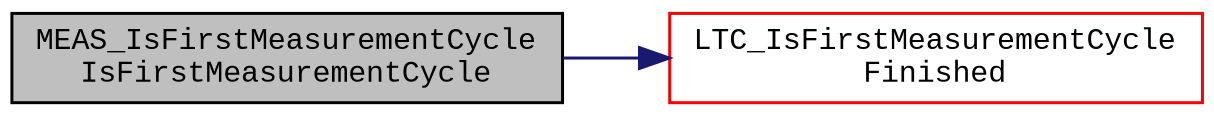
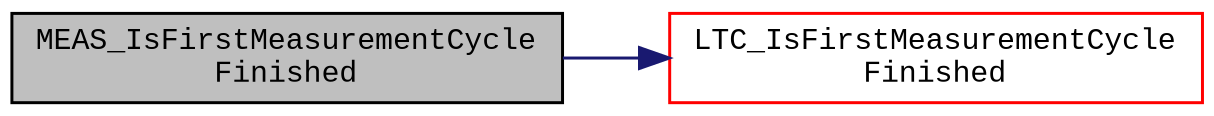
(287, 58) -> (287, 58)
